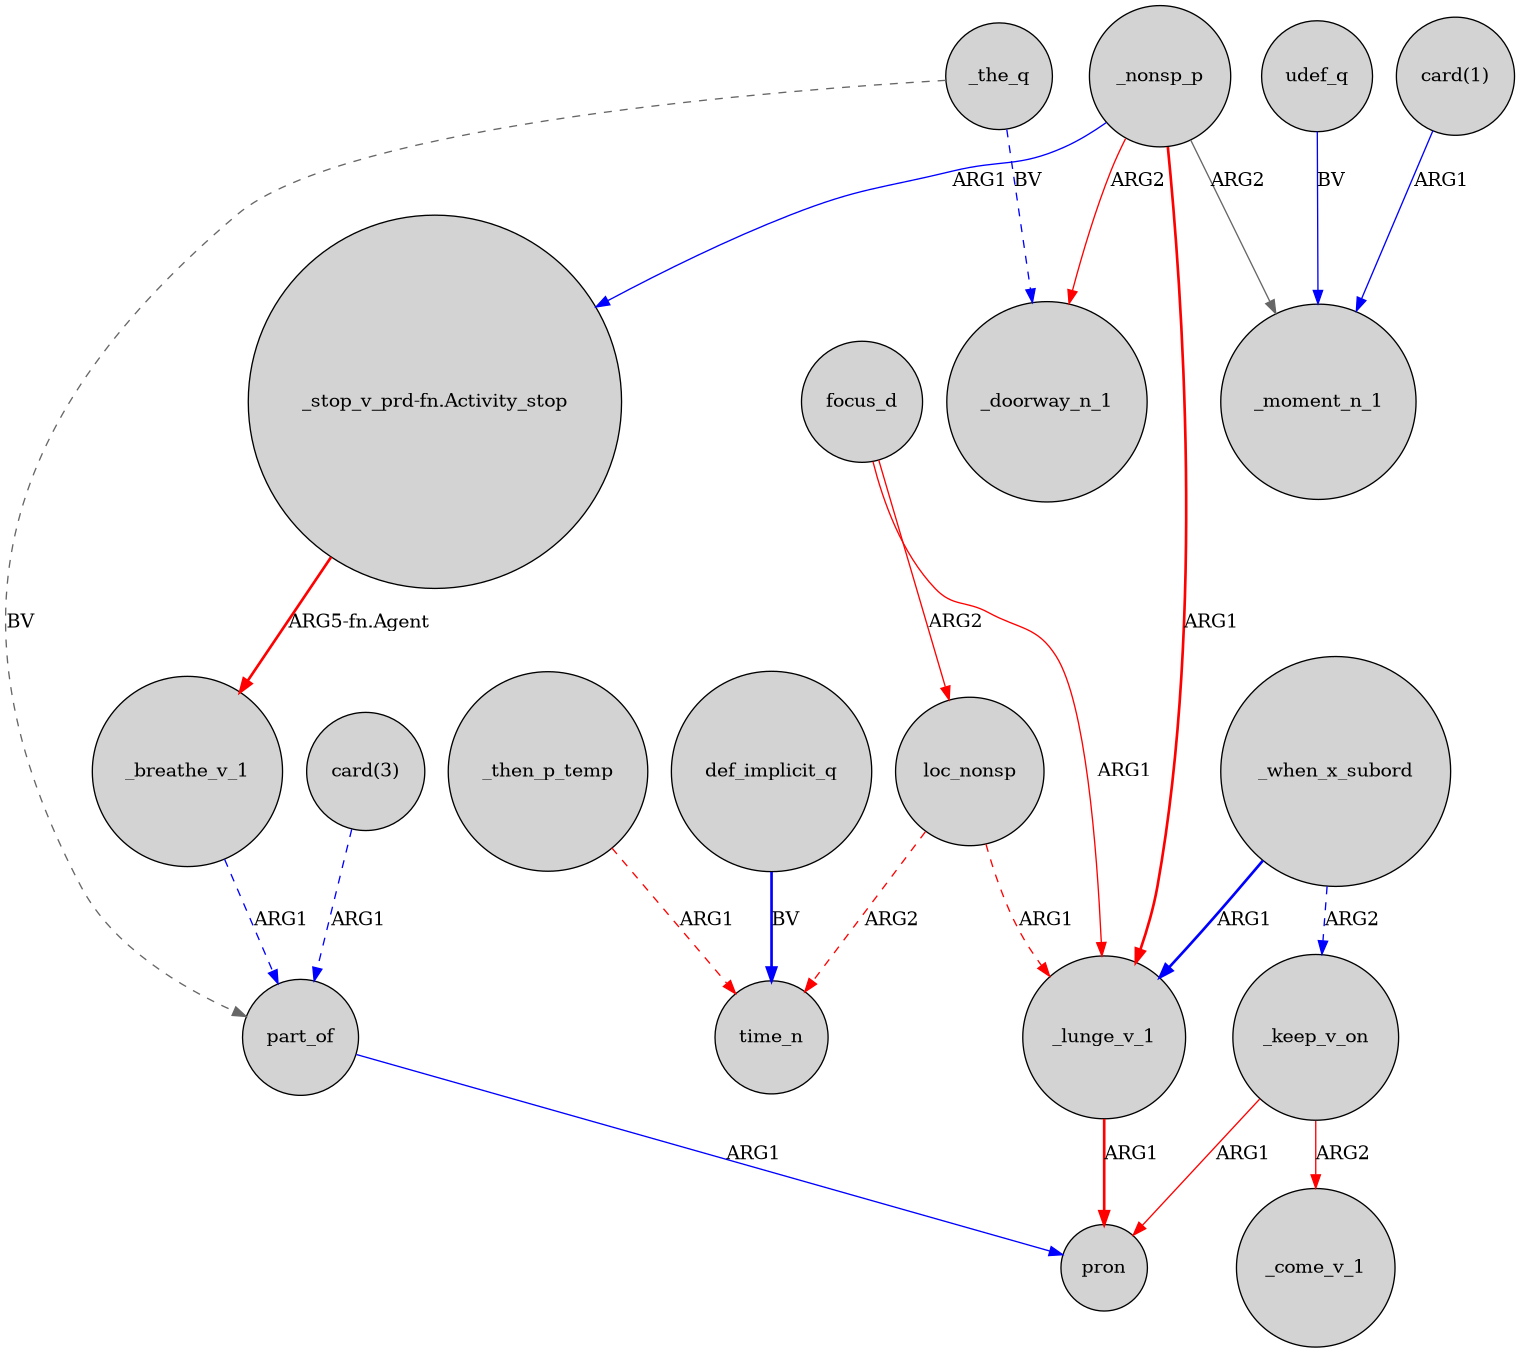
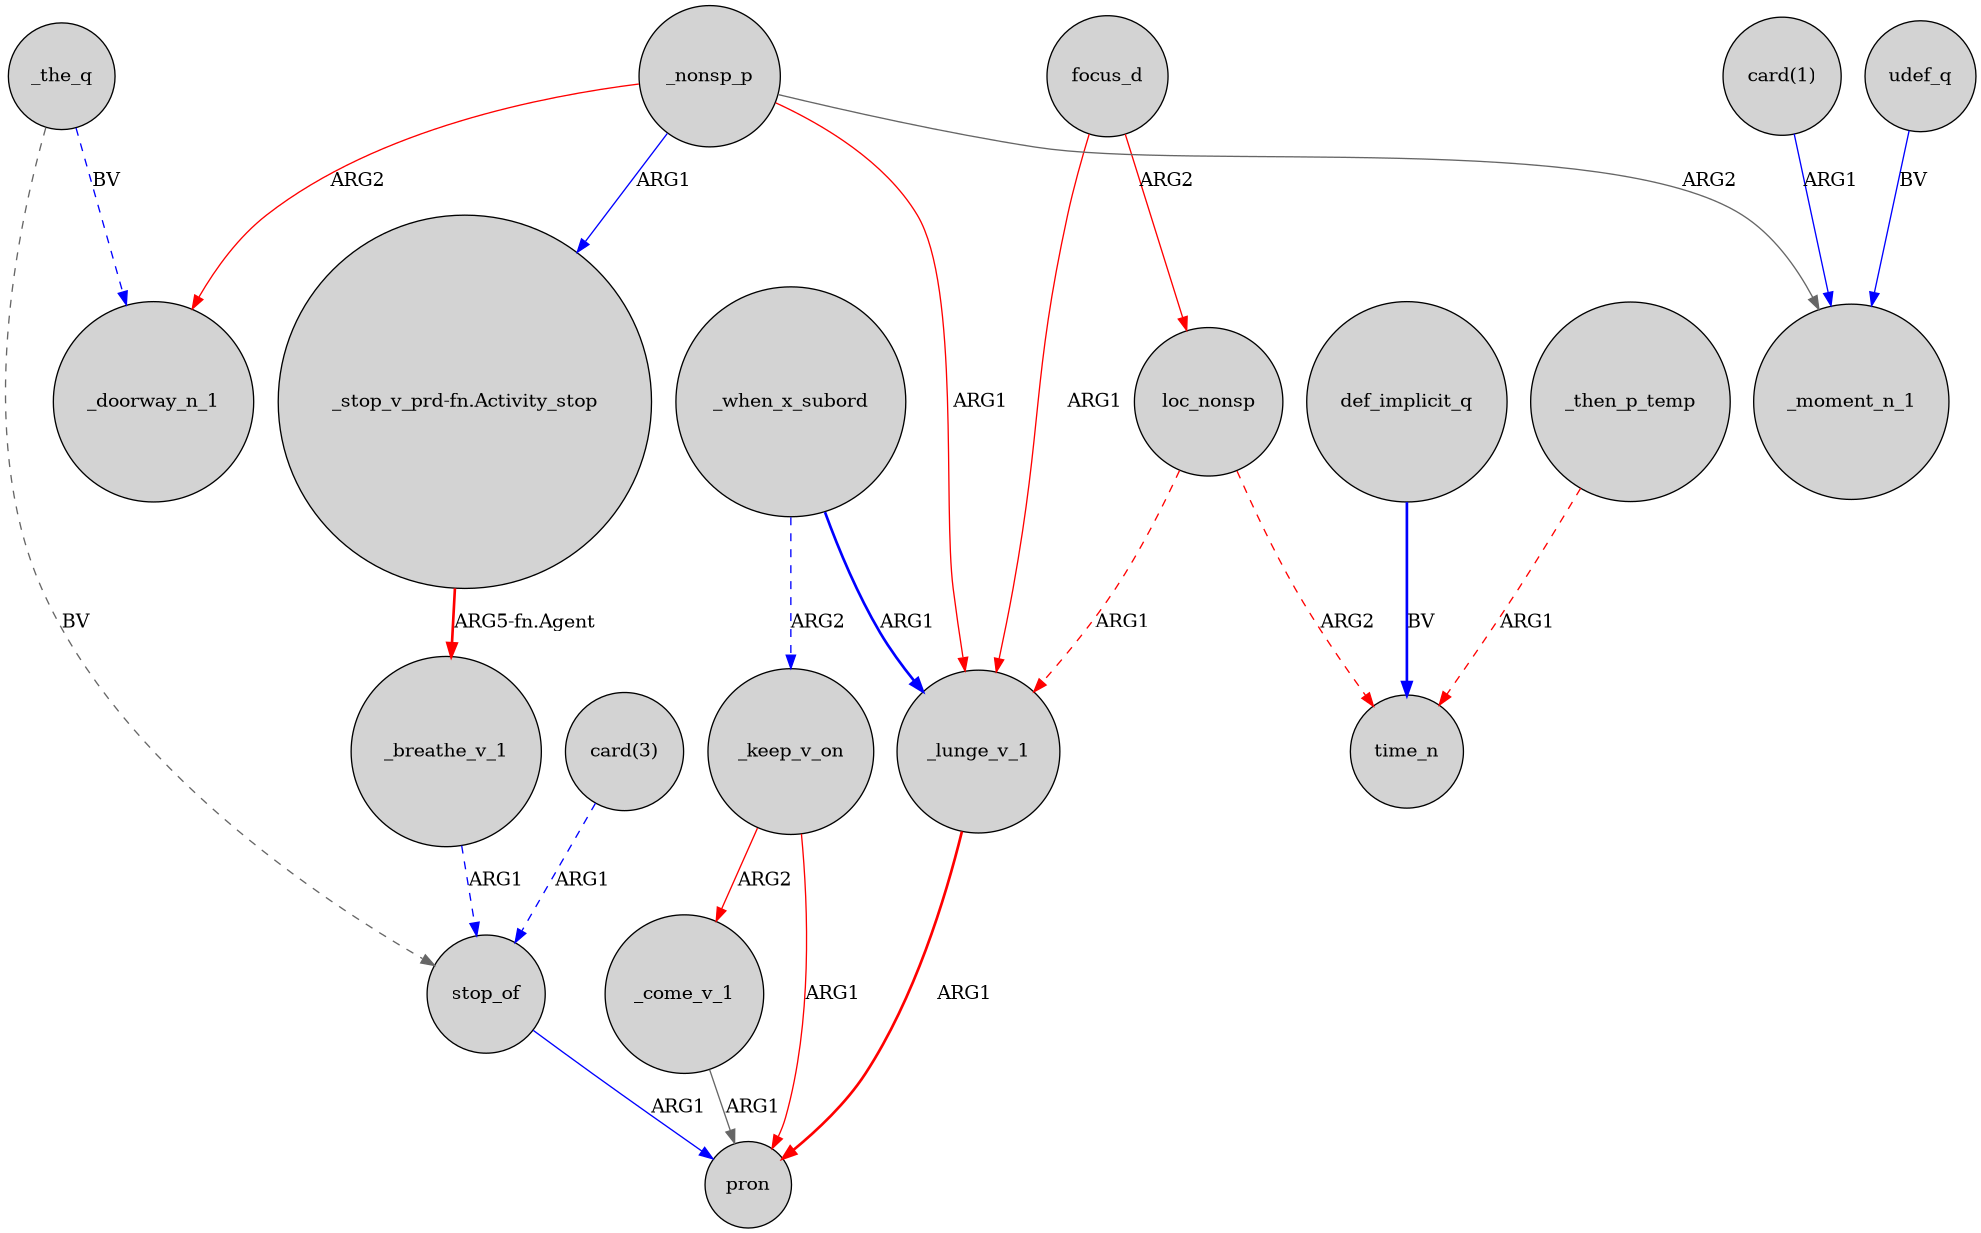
(1186, 550) -> (945, 343)
(301, 1037) -> (486, 994)
none -> (720, 1100)
